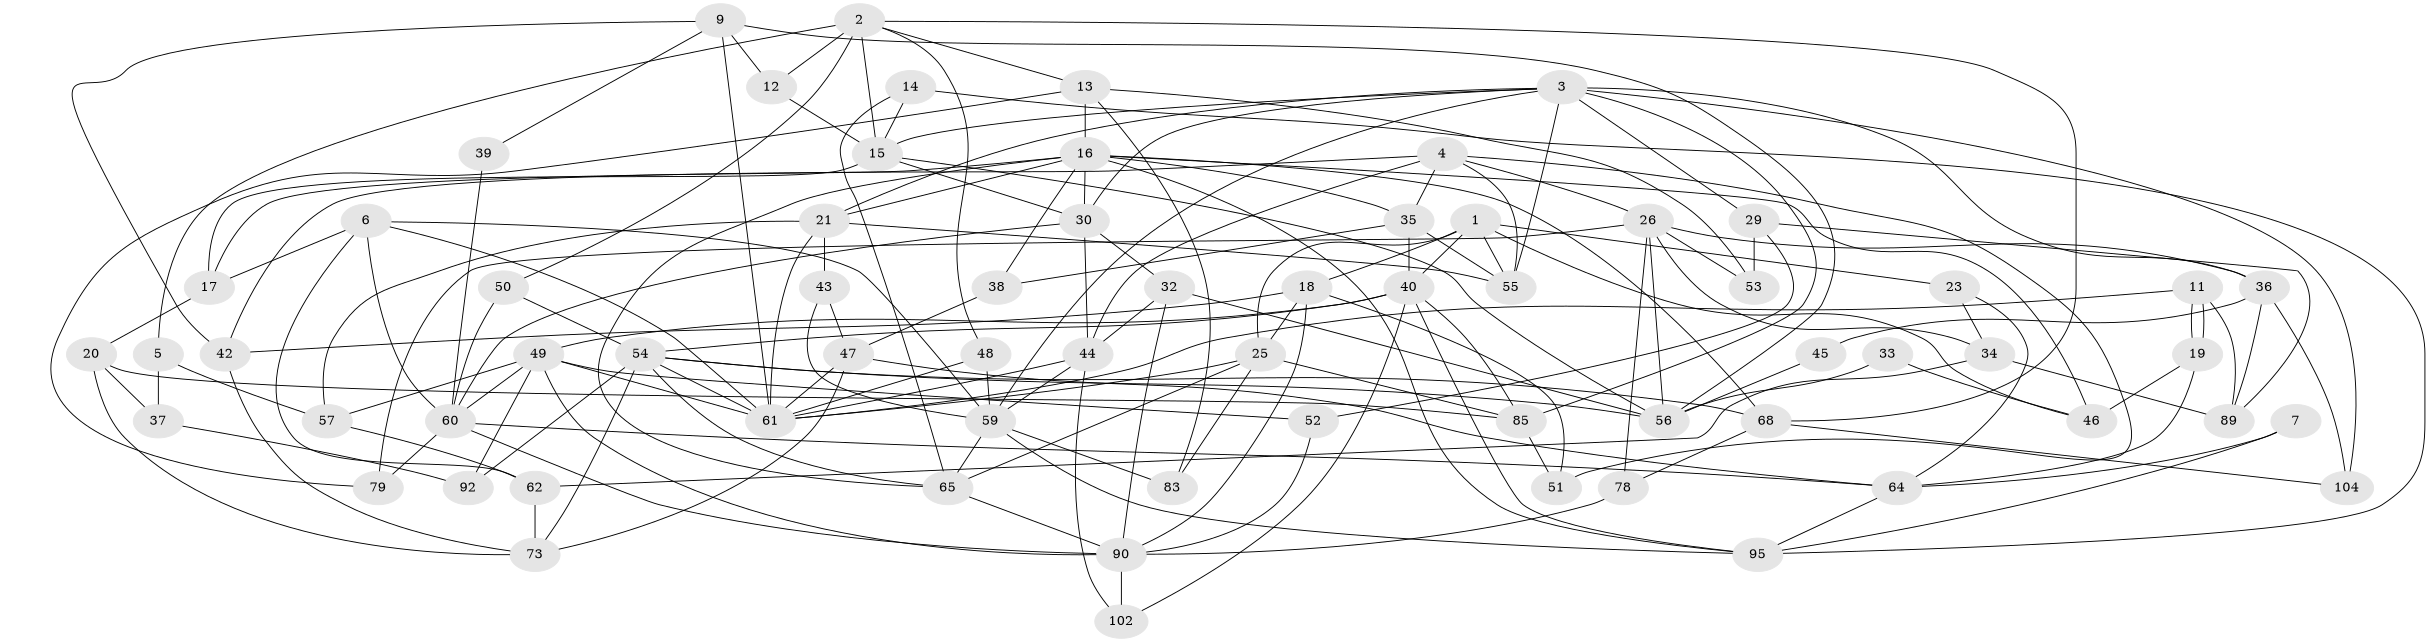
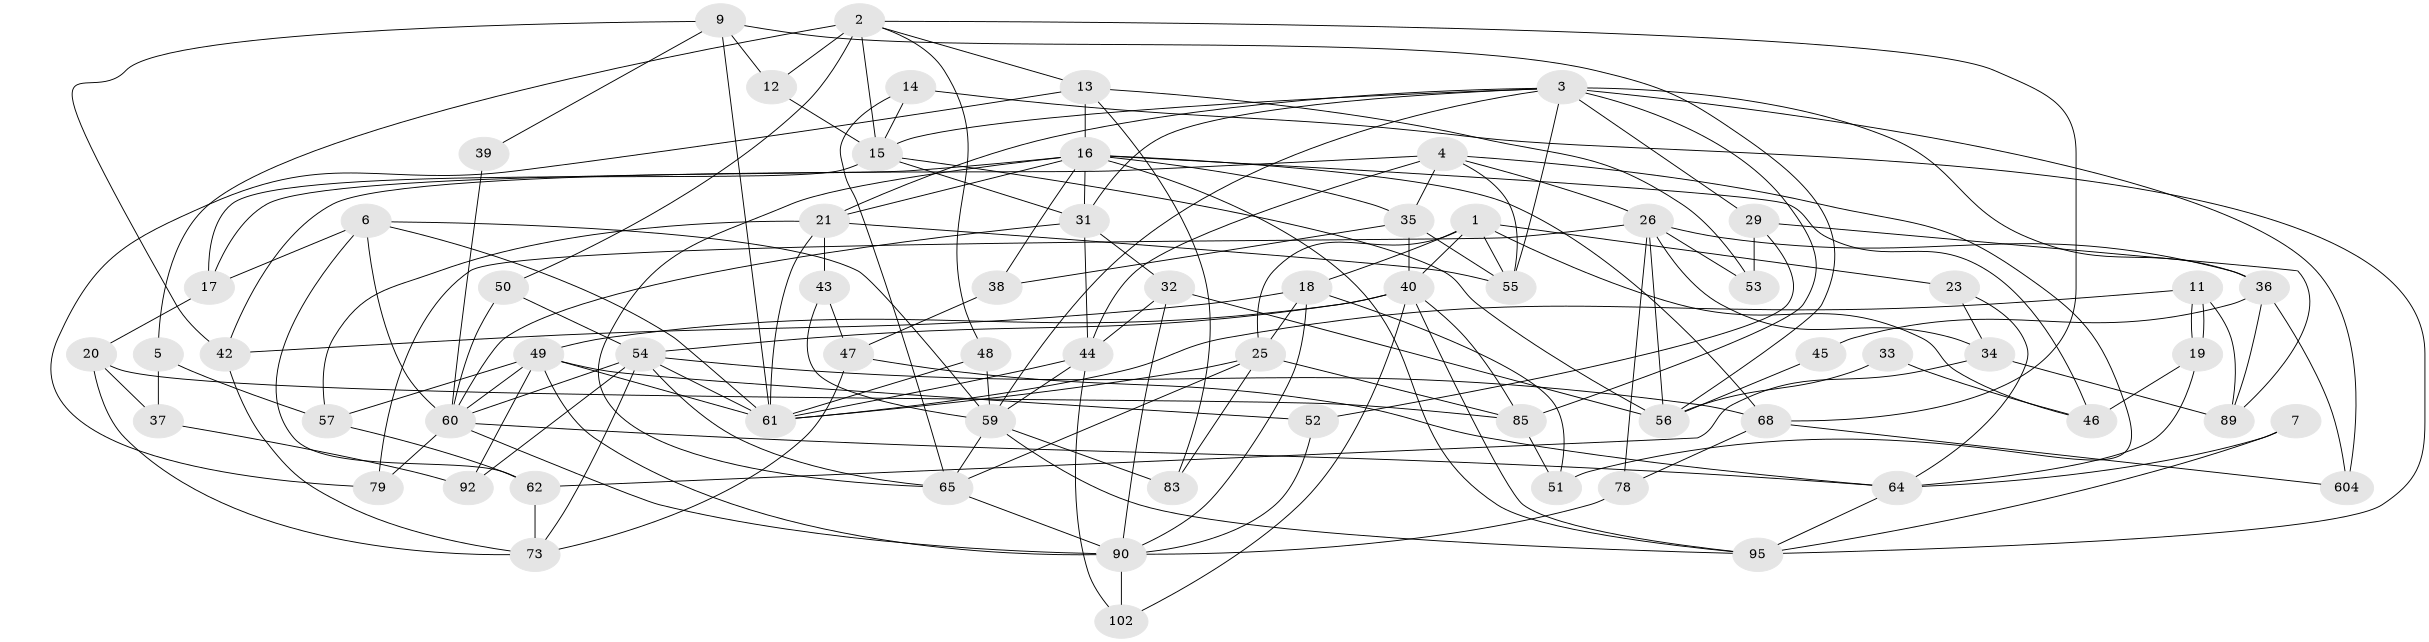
(1084, 221) -> (1084, 221)
(817, 382) -> none
(1251, 386) -> (546, 388)
(2347, 488) -> (2347, 488)
